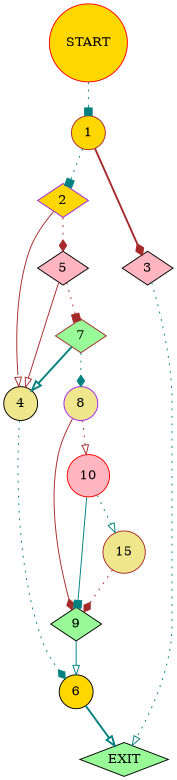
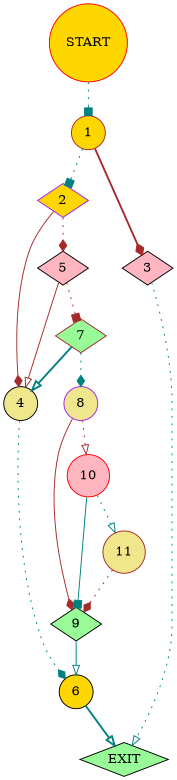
(20, 289) -> (20, 289)
(124, 552) -> (124, 552)
